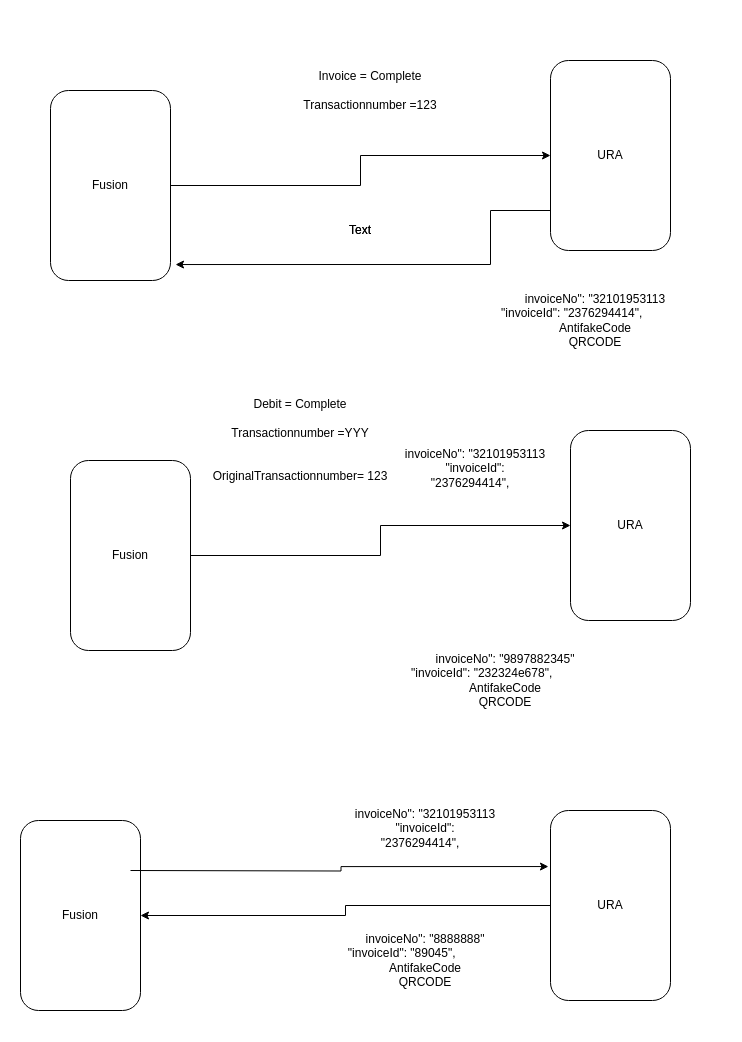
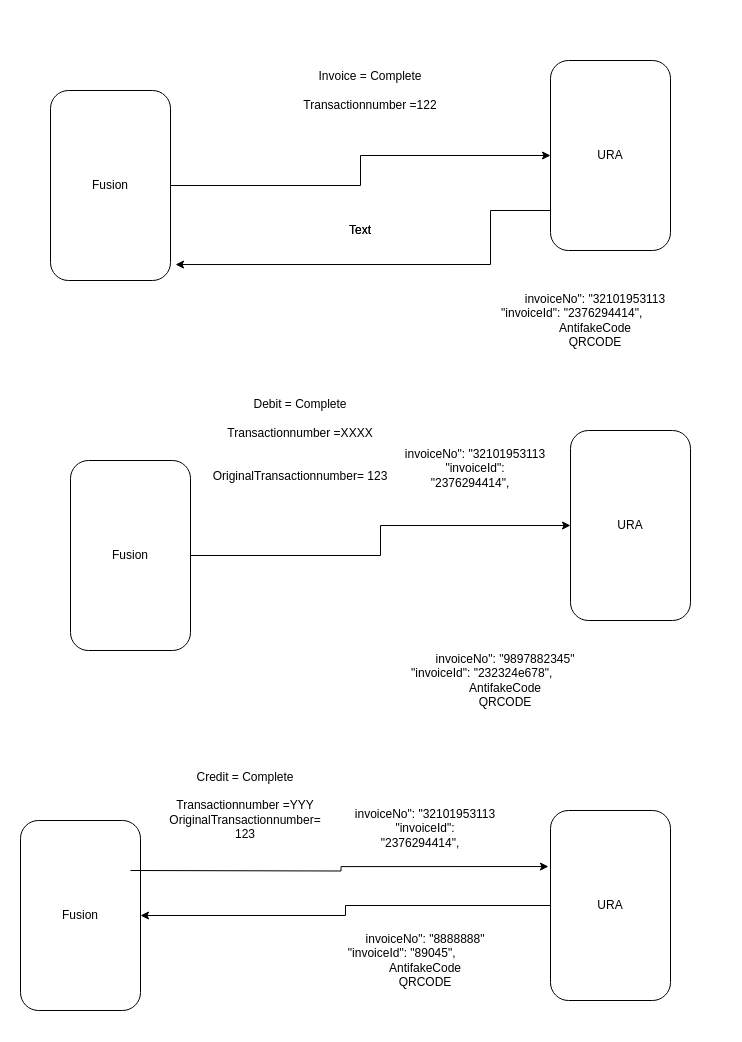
(371, 91) -> (371, 91)
(301, 441) -> (301, 441)
none -> (246, 806)
